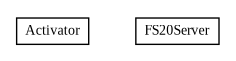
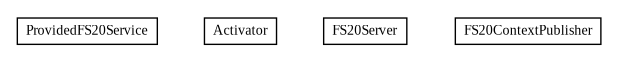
none -> (87, 30)
none -> (527, 30)
